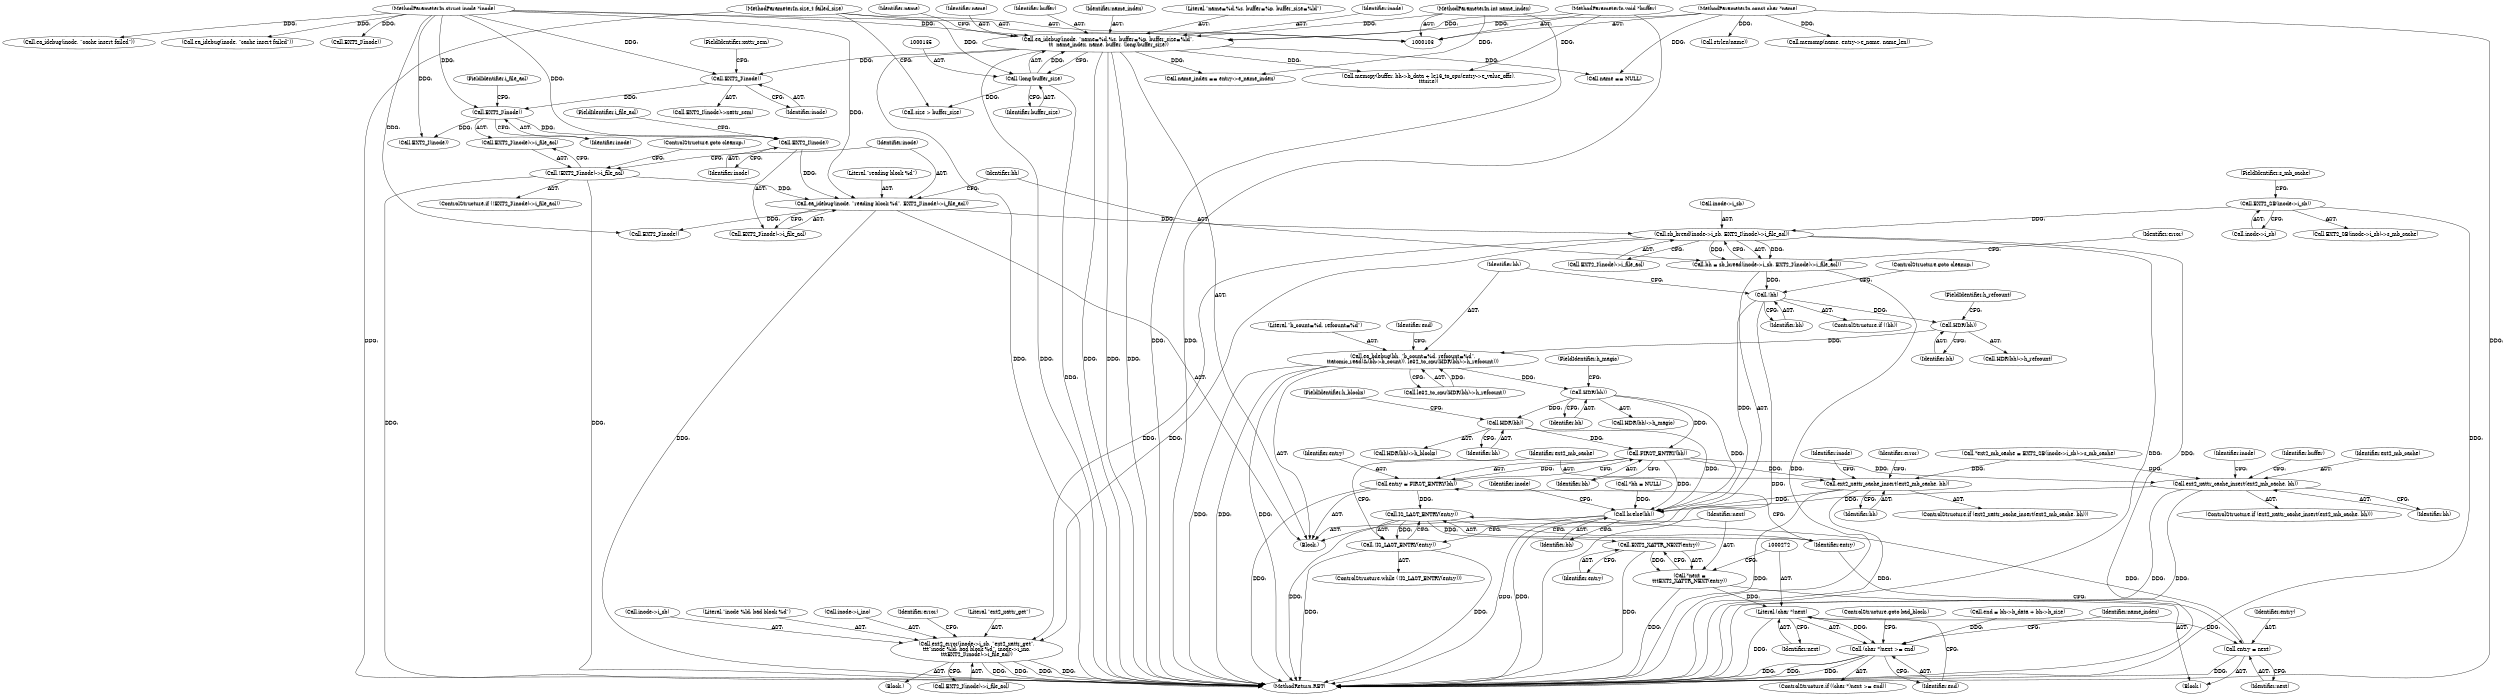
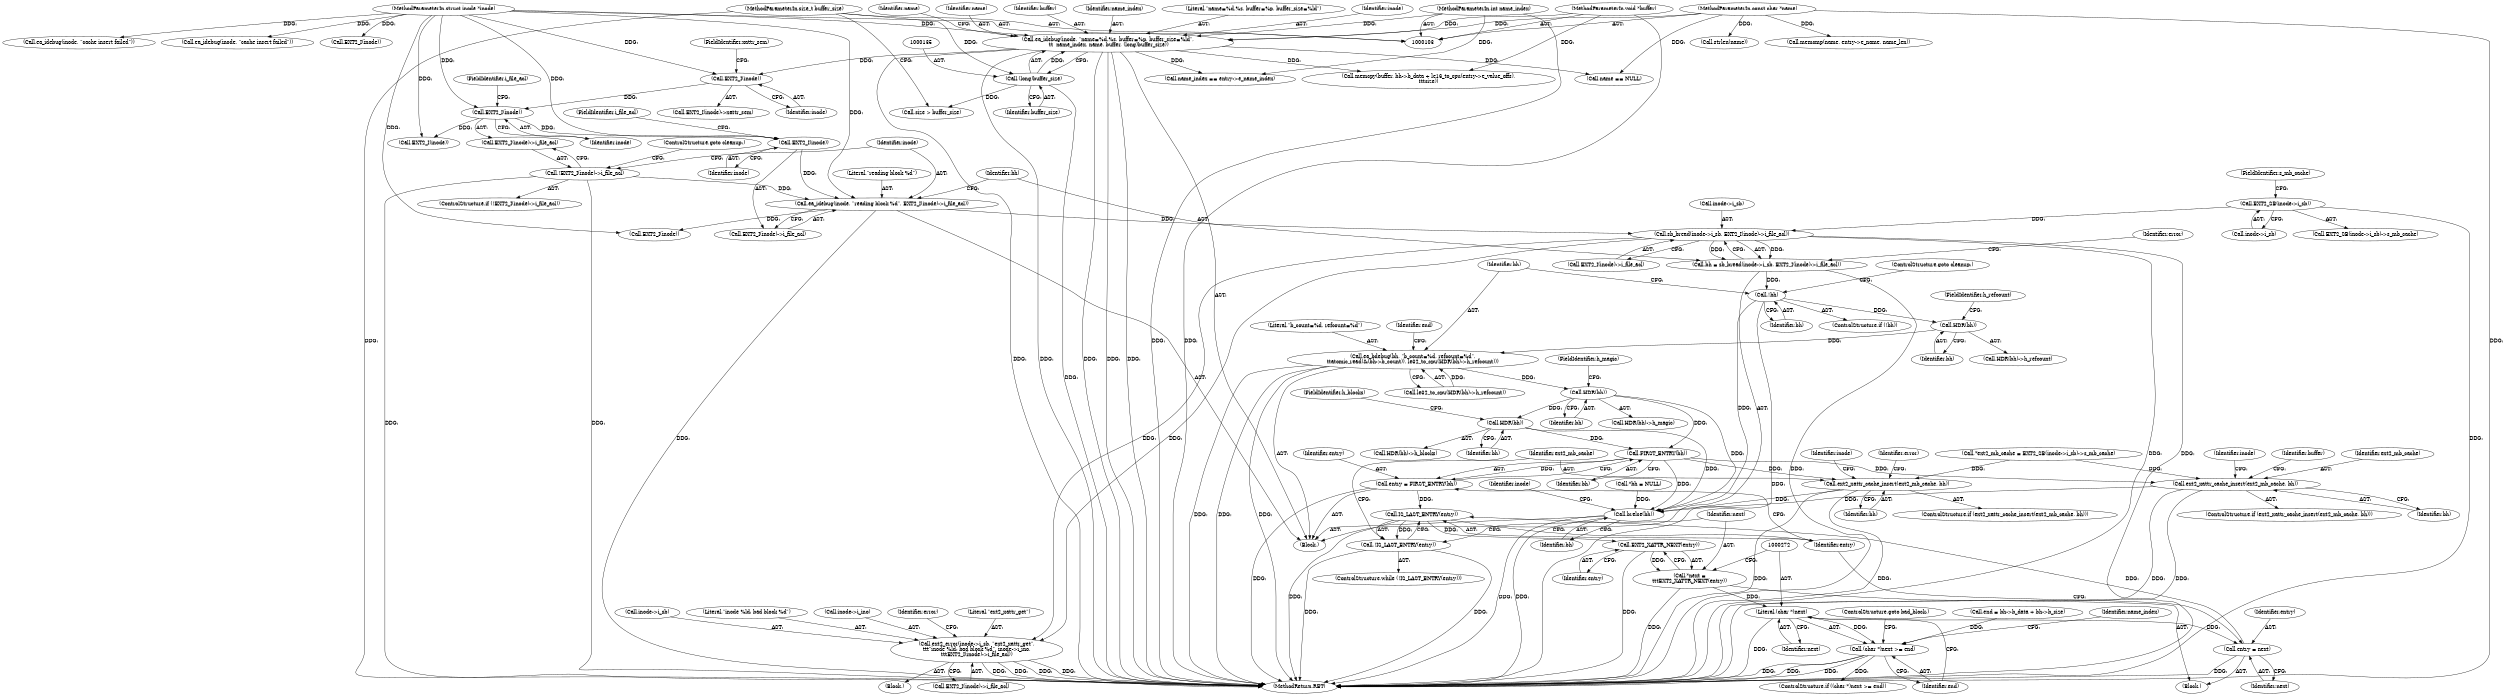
(794, 9) -> (794, 9)
(1863, 672) -> (1863, 672)
